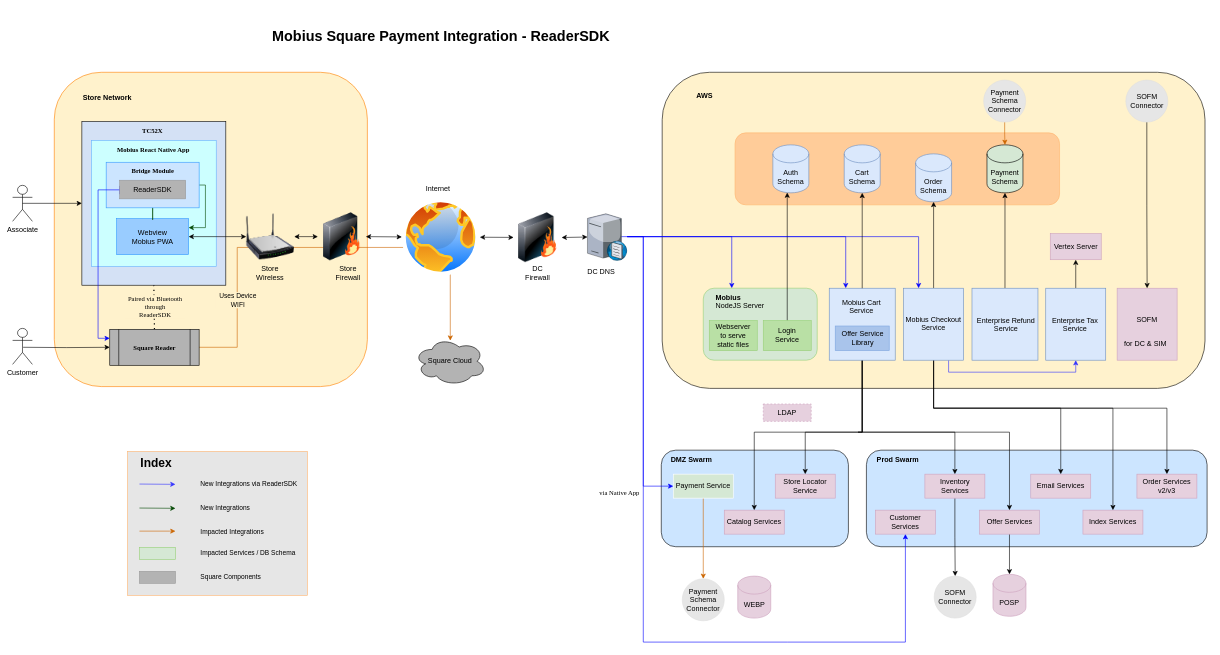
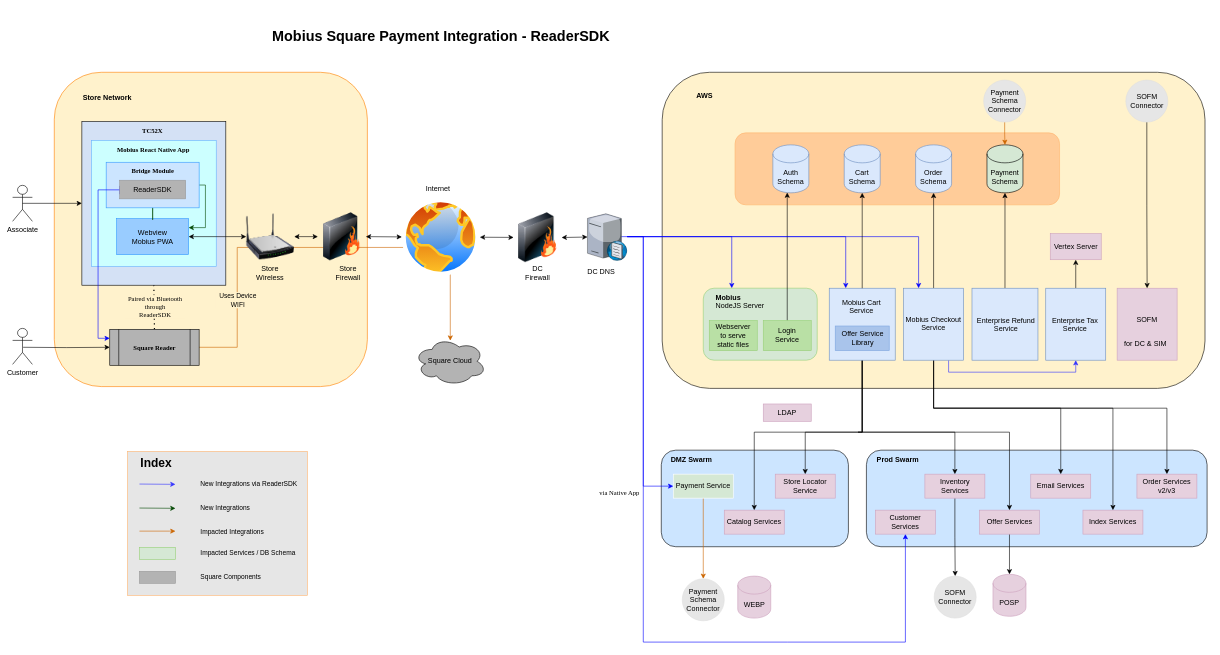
(934, 178) -> (934, 169)
(788, 413) -> (788, 413)
